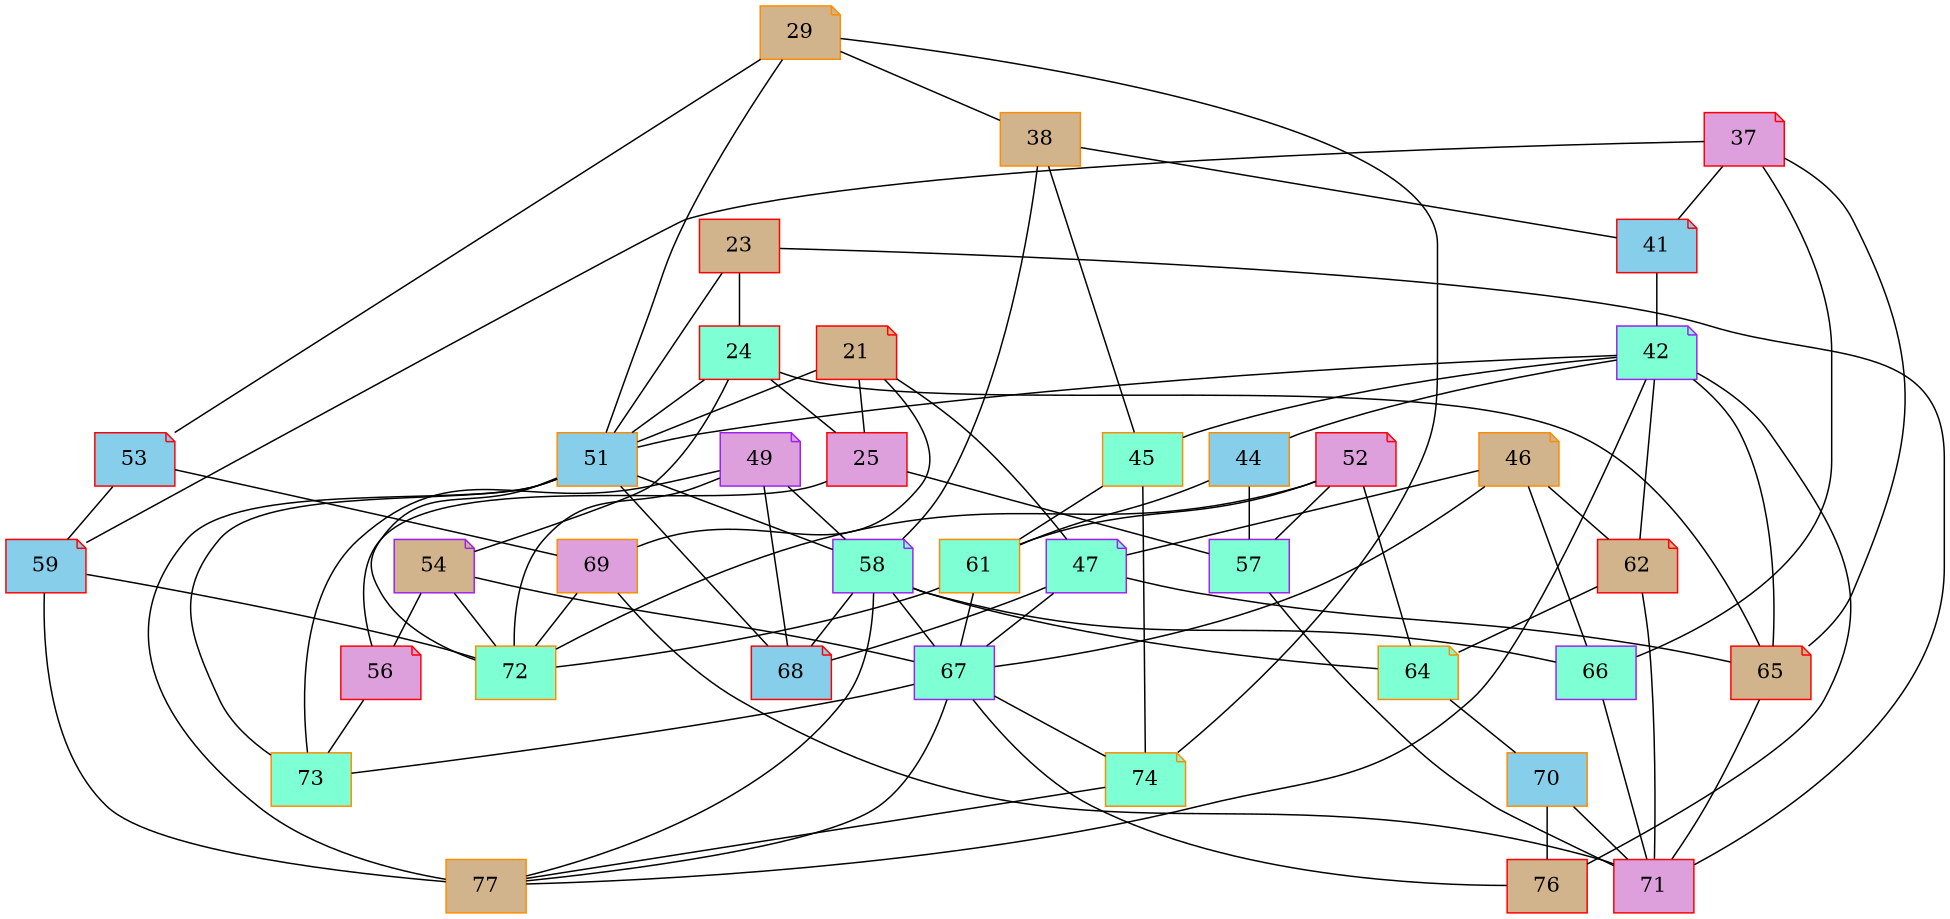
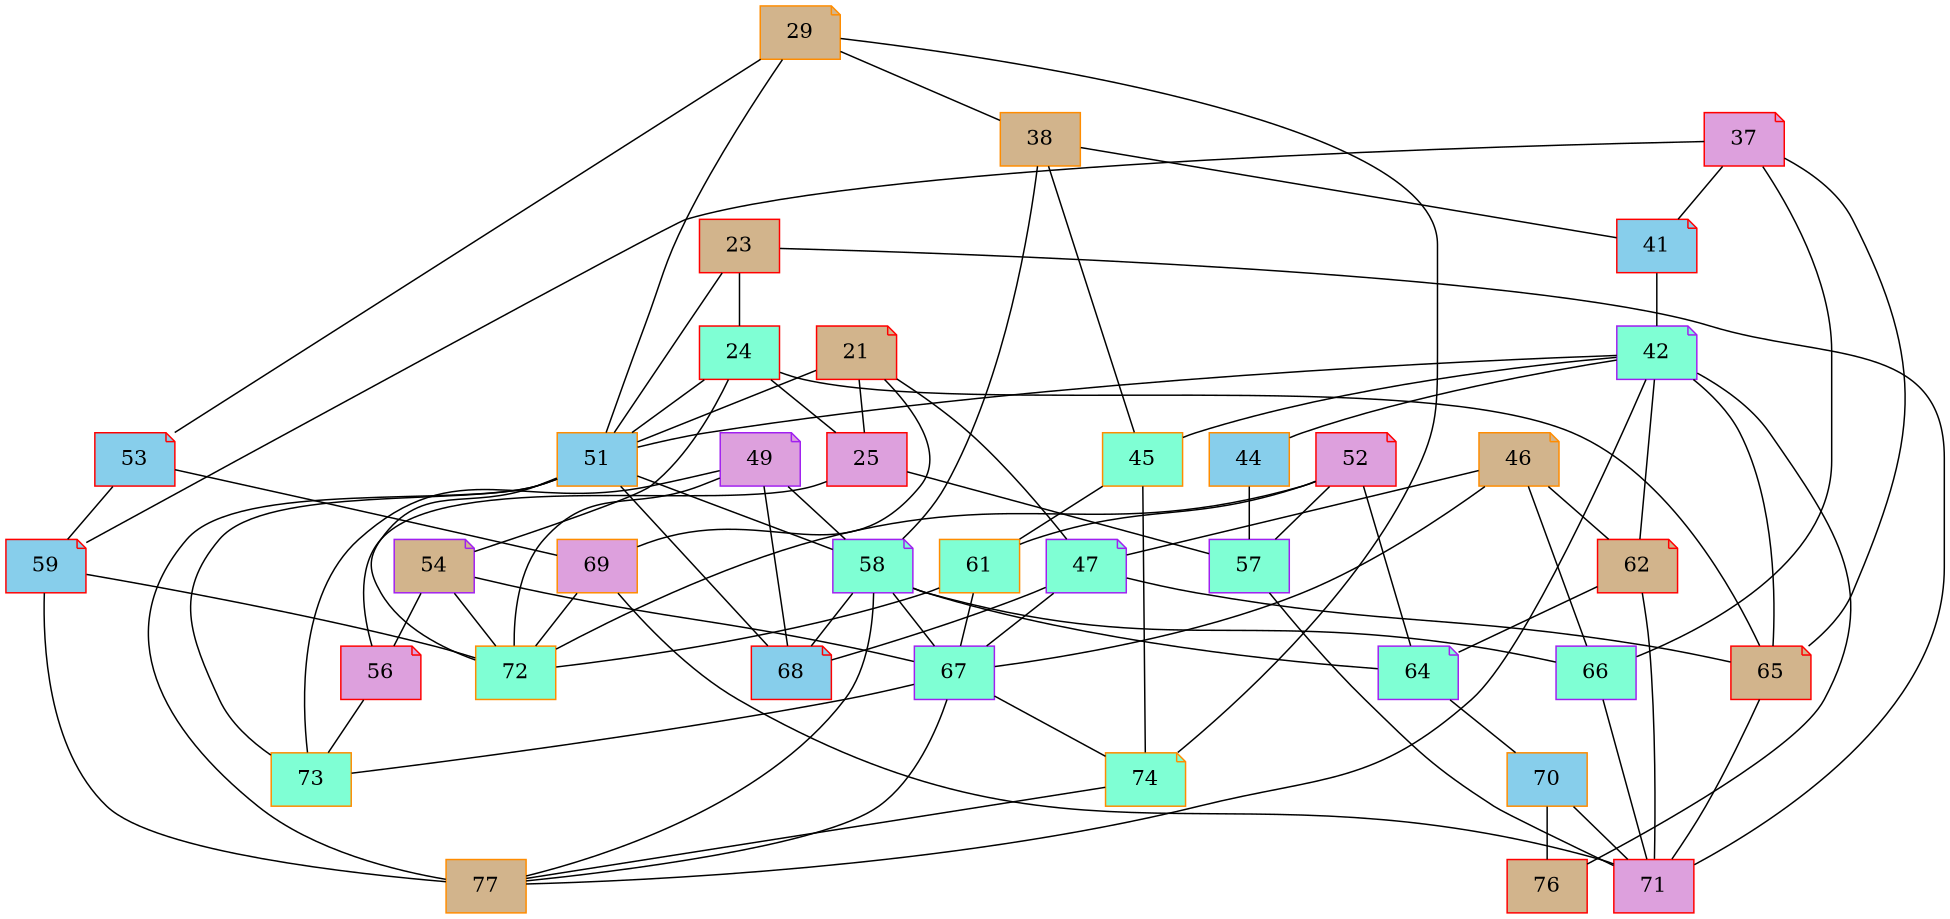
(1153, 502) -> none
(1418, 673) -> (1418, 673)
(1216, 851) -> none
